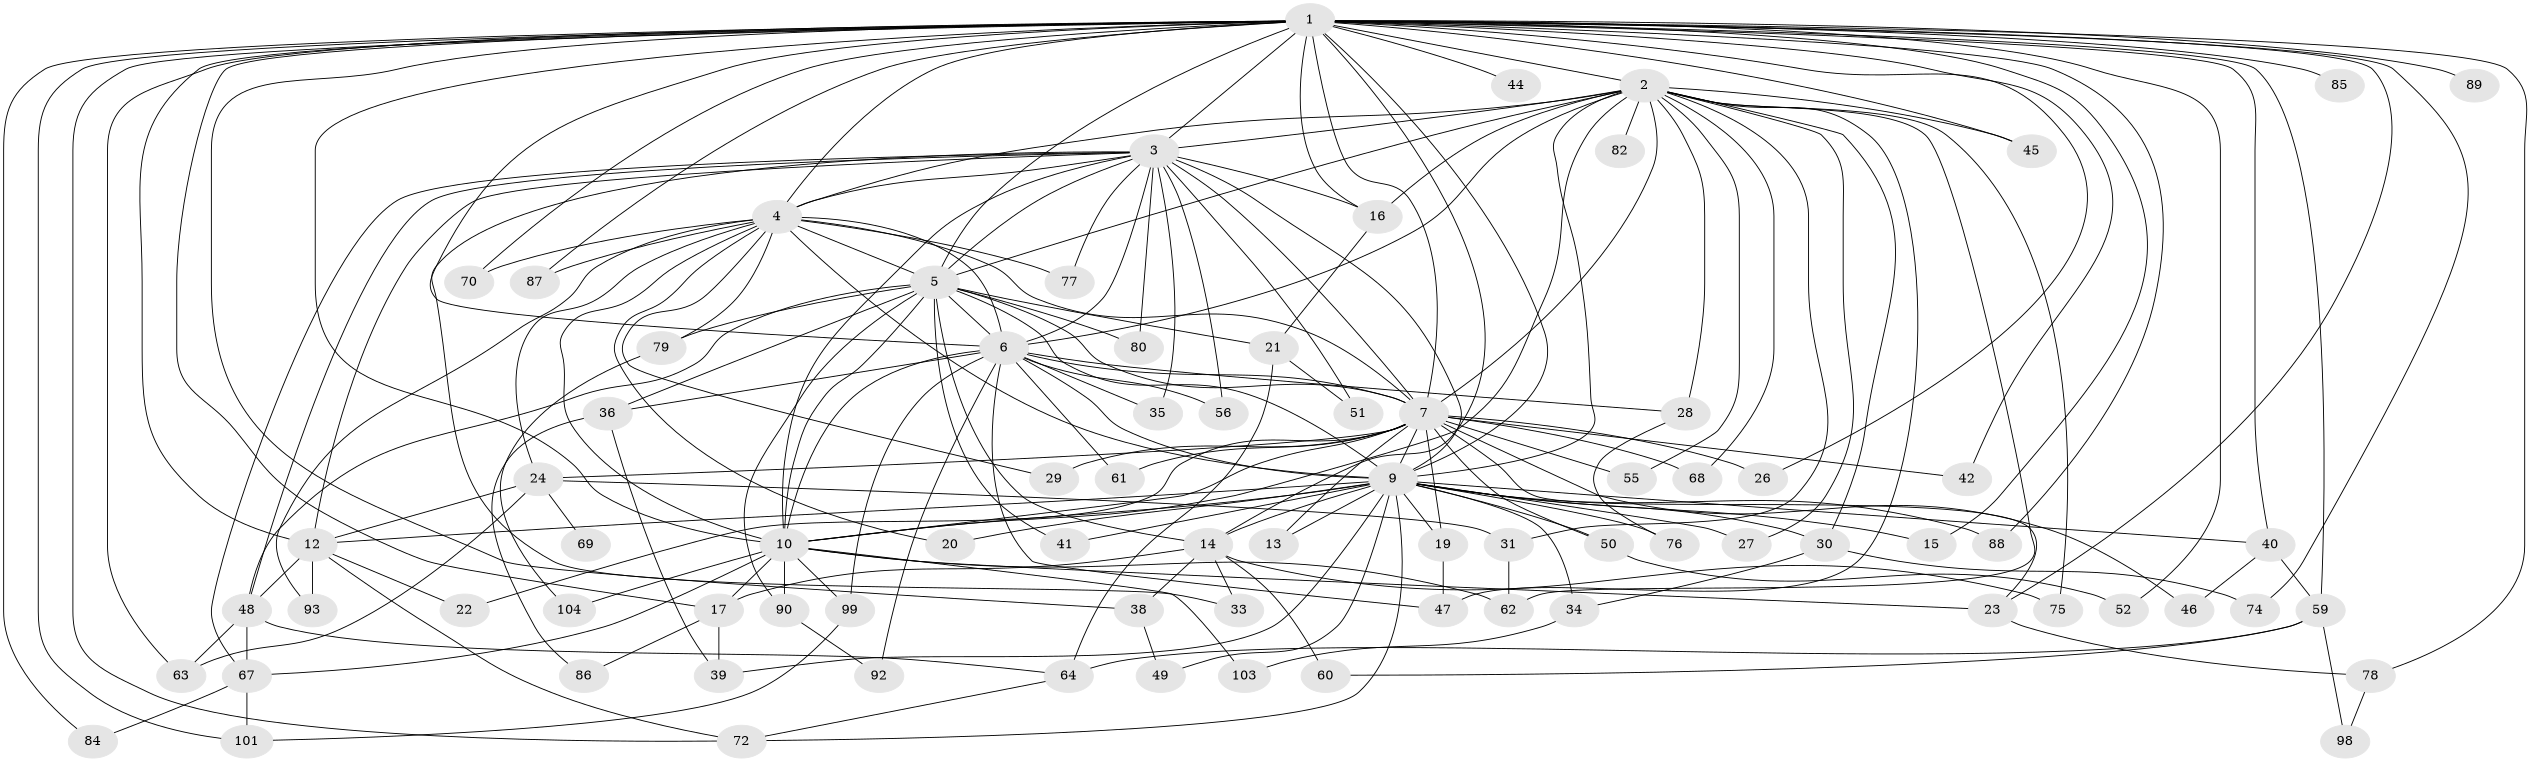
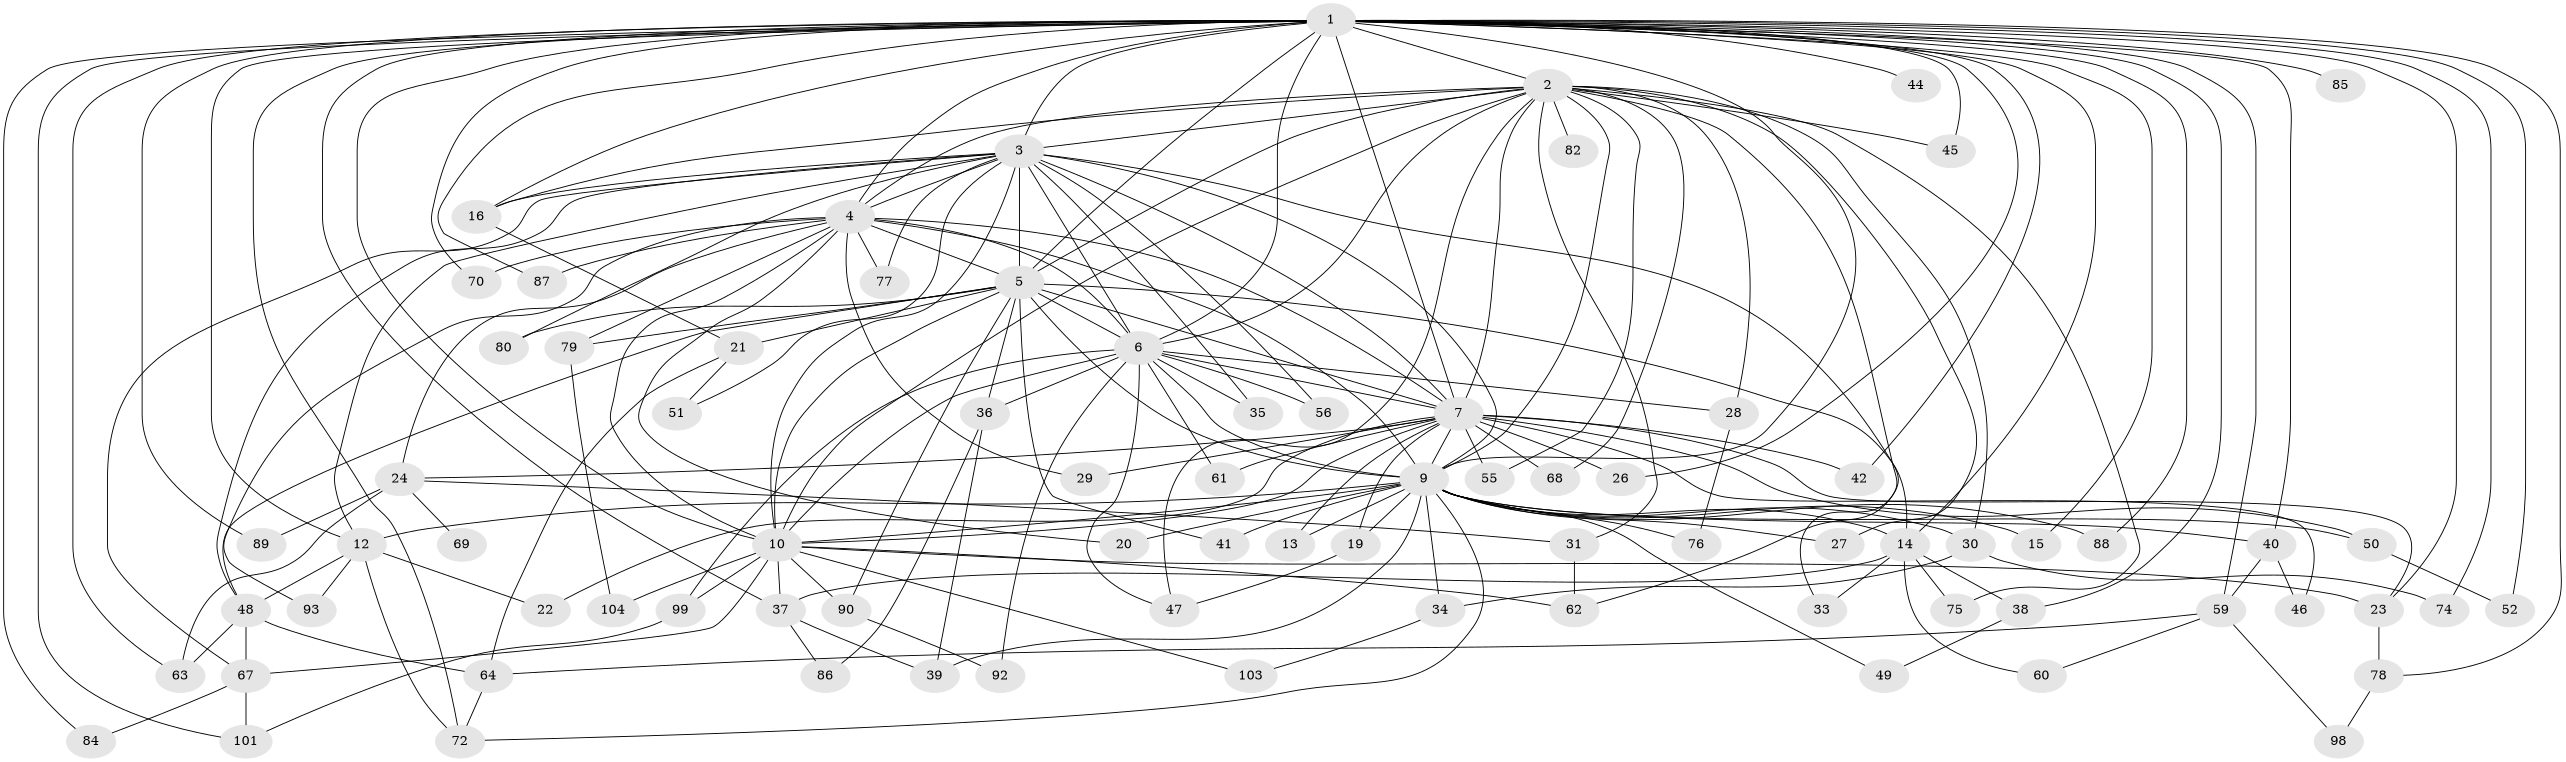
(425, 512) -> (331, 512)
(719, 610) -> (781, 610)
